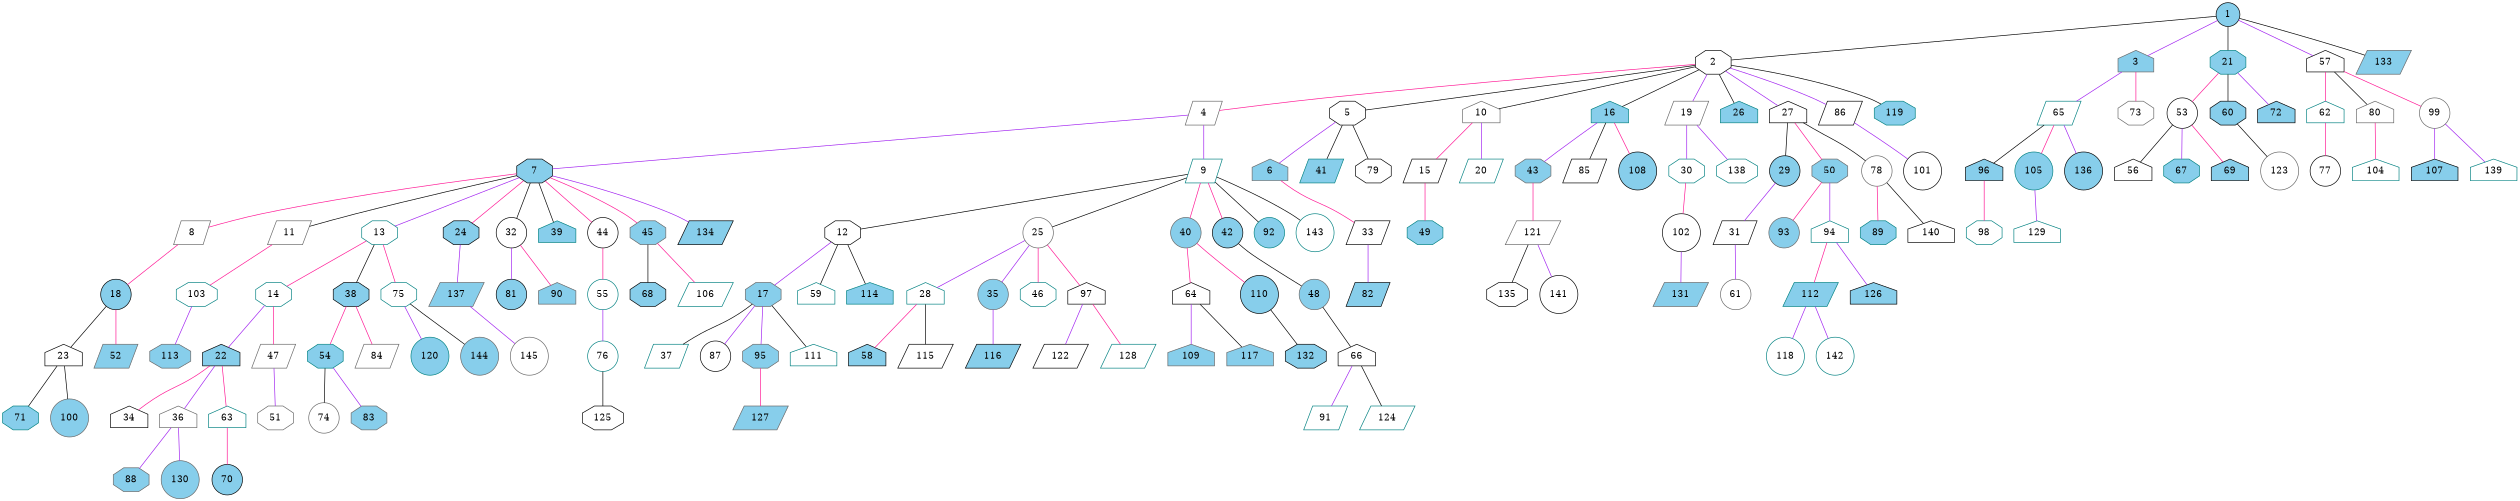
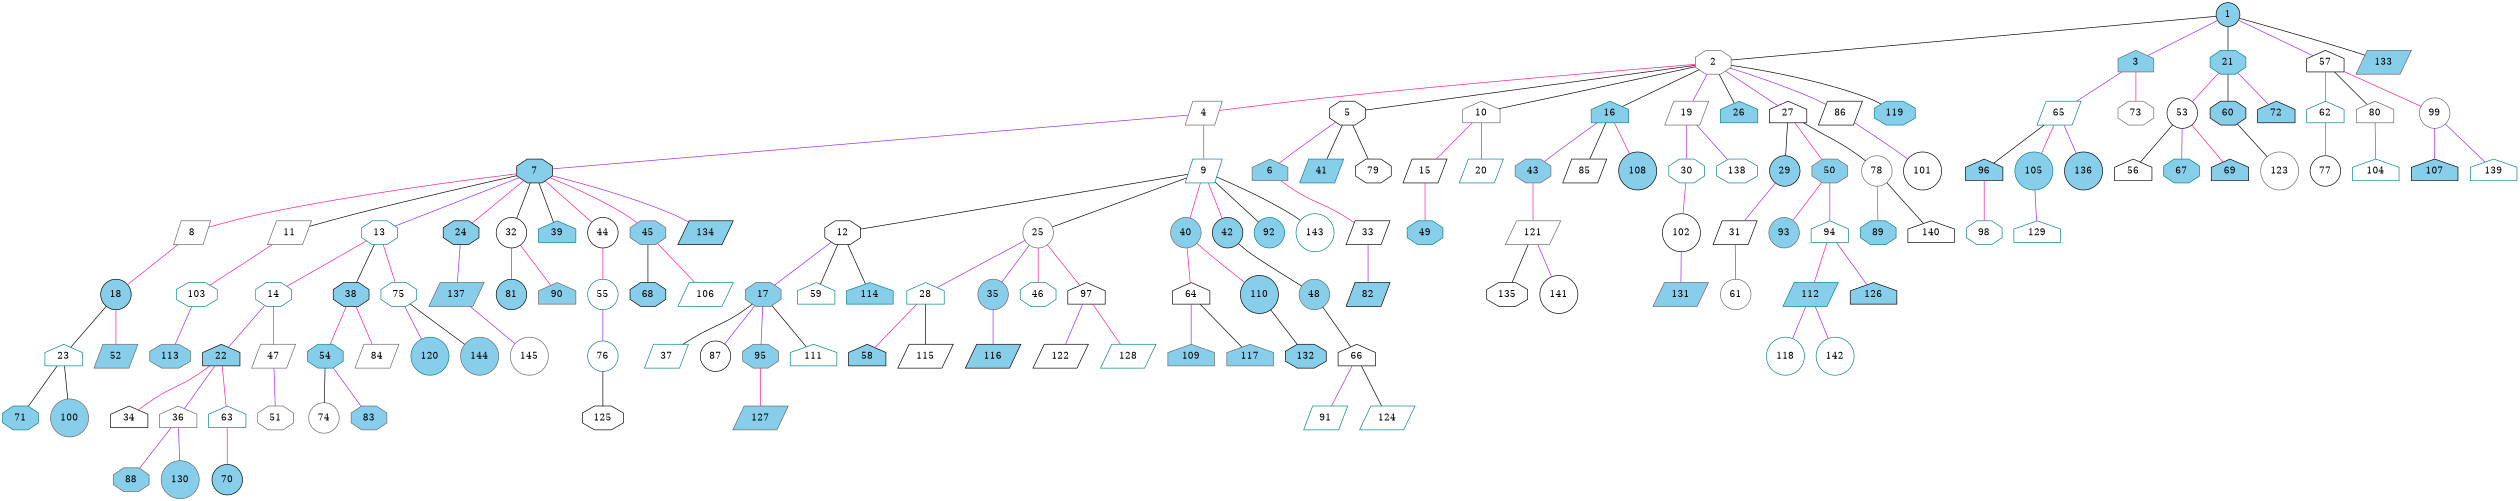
(1713, 62) -> (1713, 62)
(64, 356) -> (64, 356)
